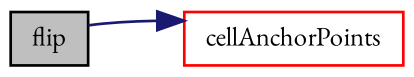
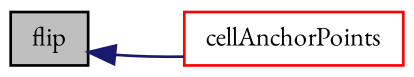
(122, 22) -> (149, 56)
